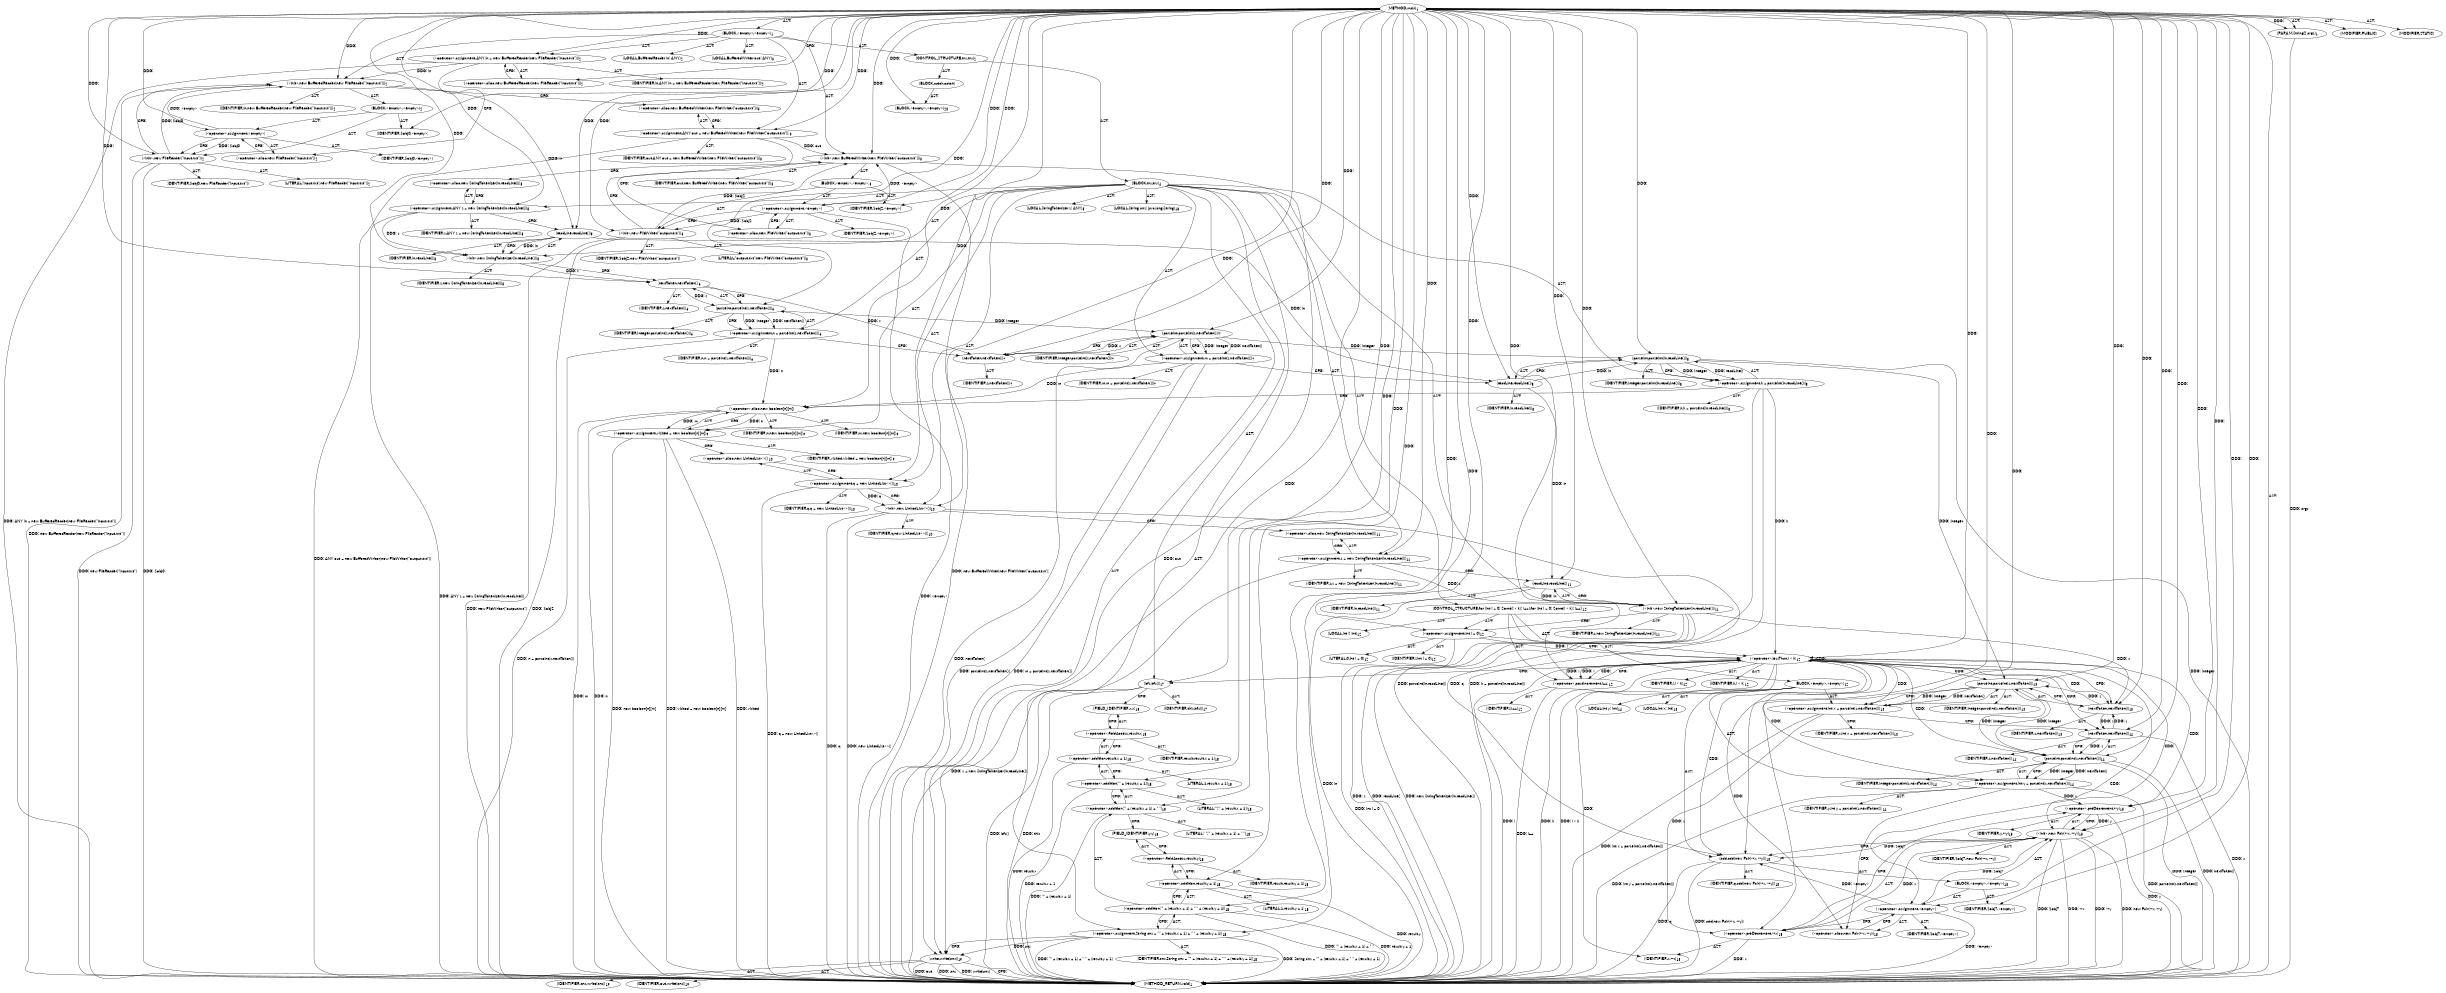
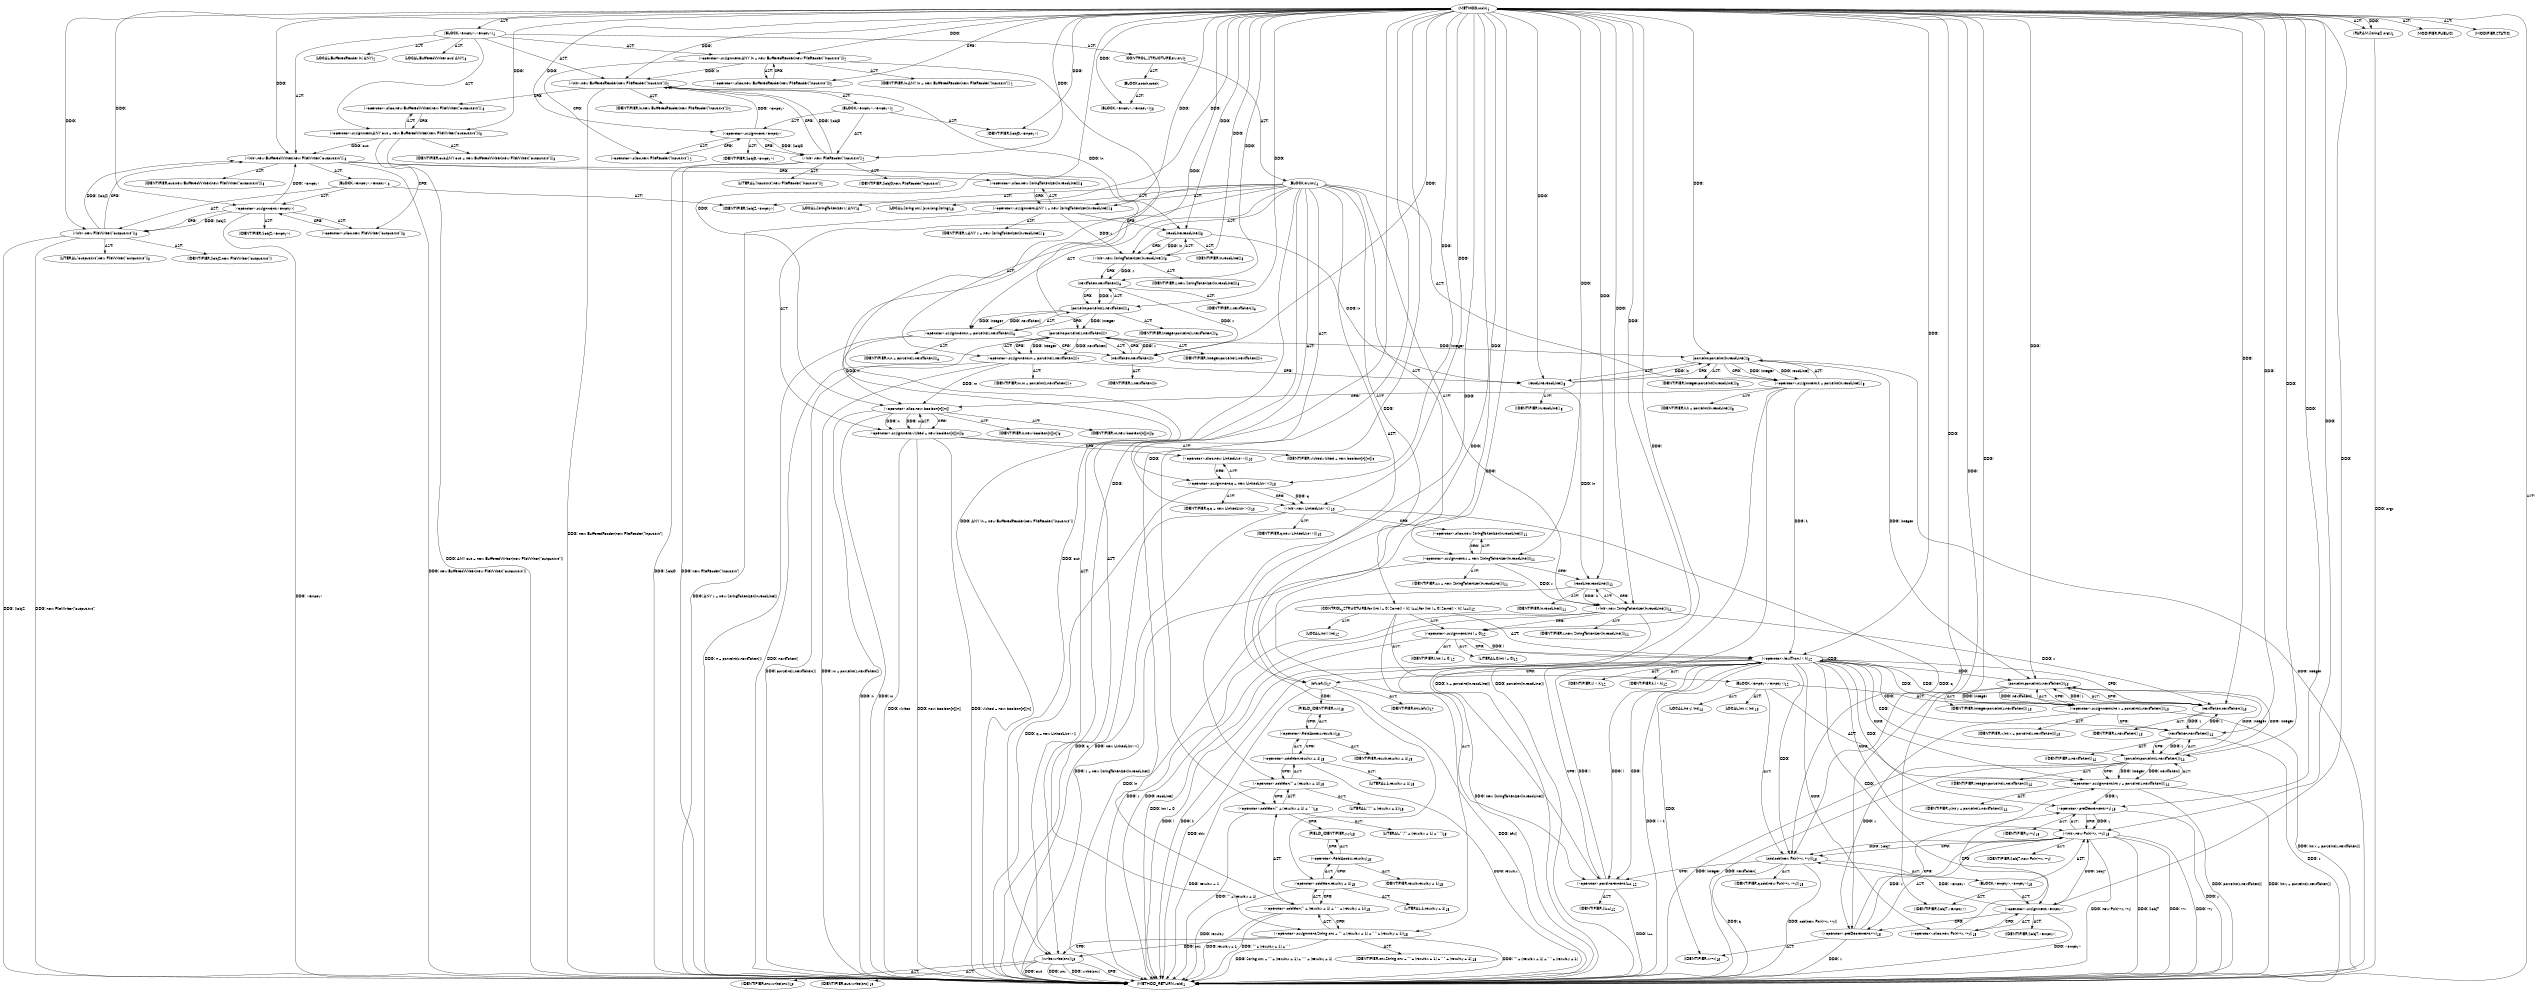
(1143, 696) -> (1327, 696)
(1852, 721) -> (2080, 721)
(1889, 819) -> (1982, 871)
none -> (1694, 867)
